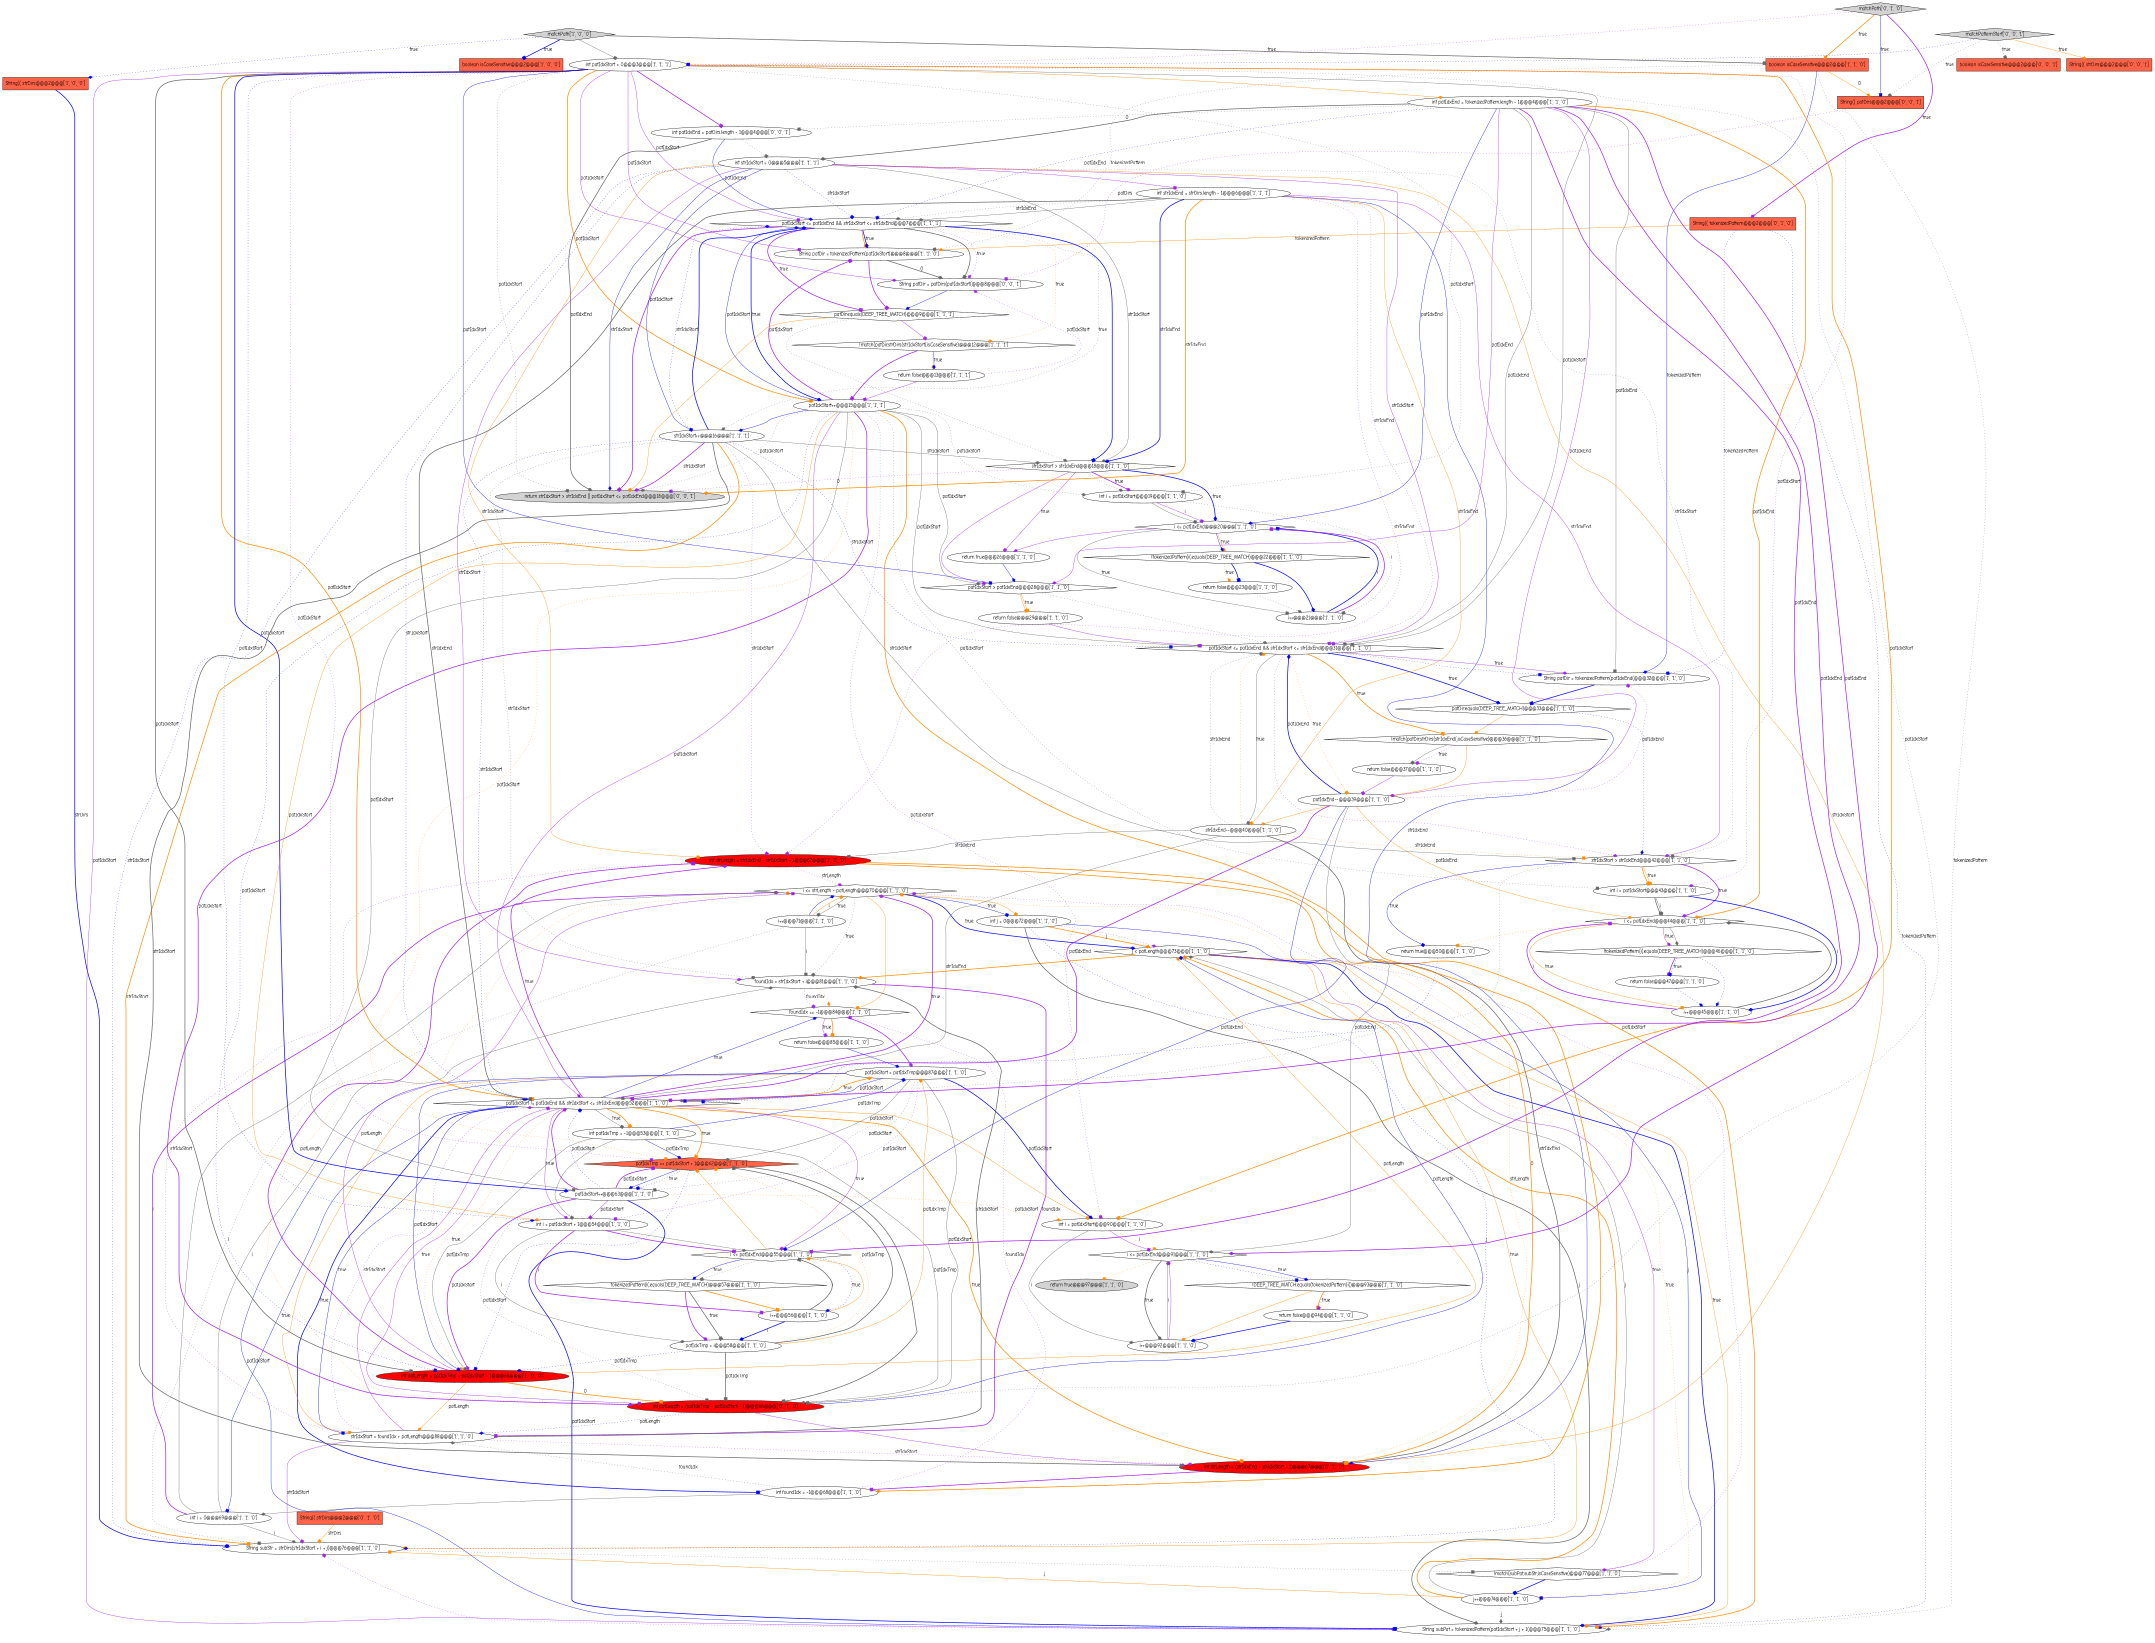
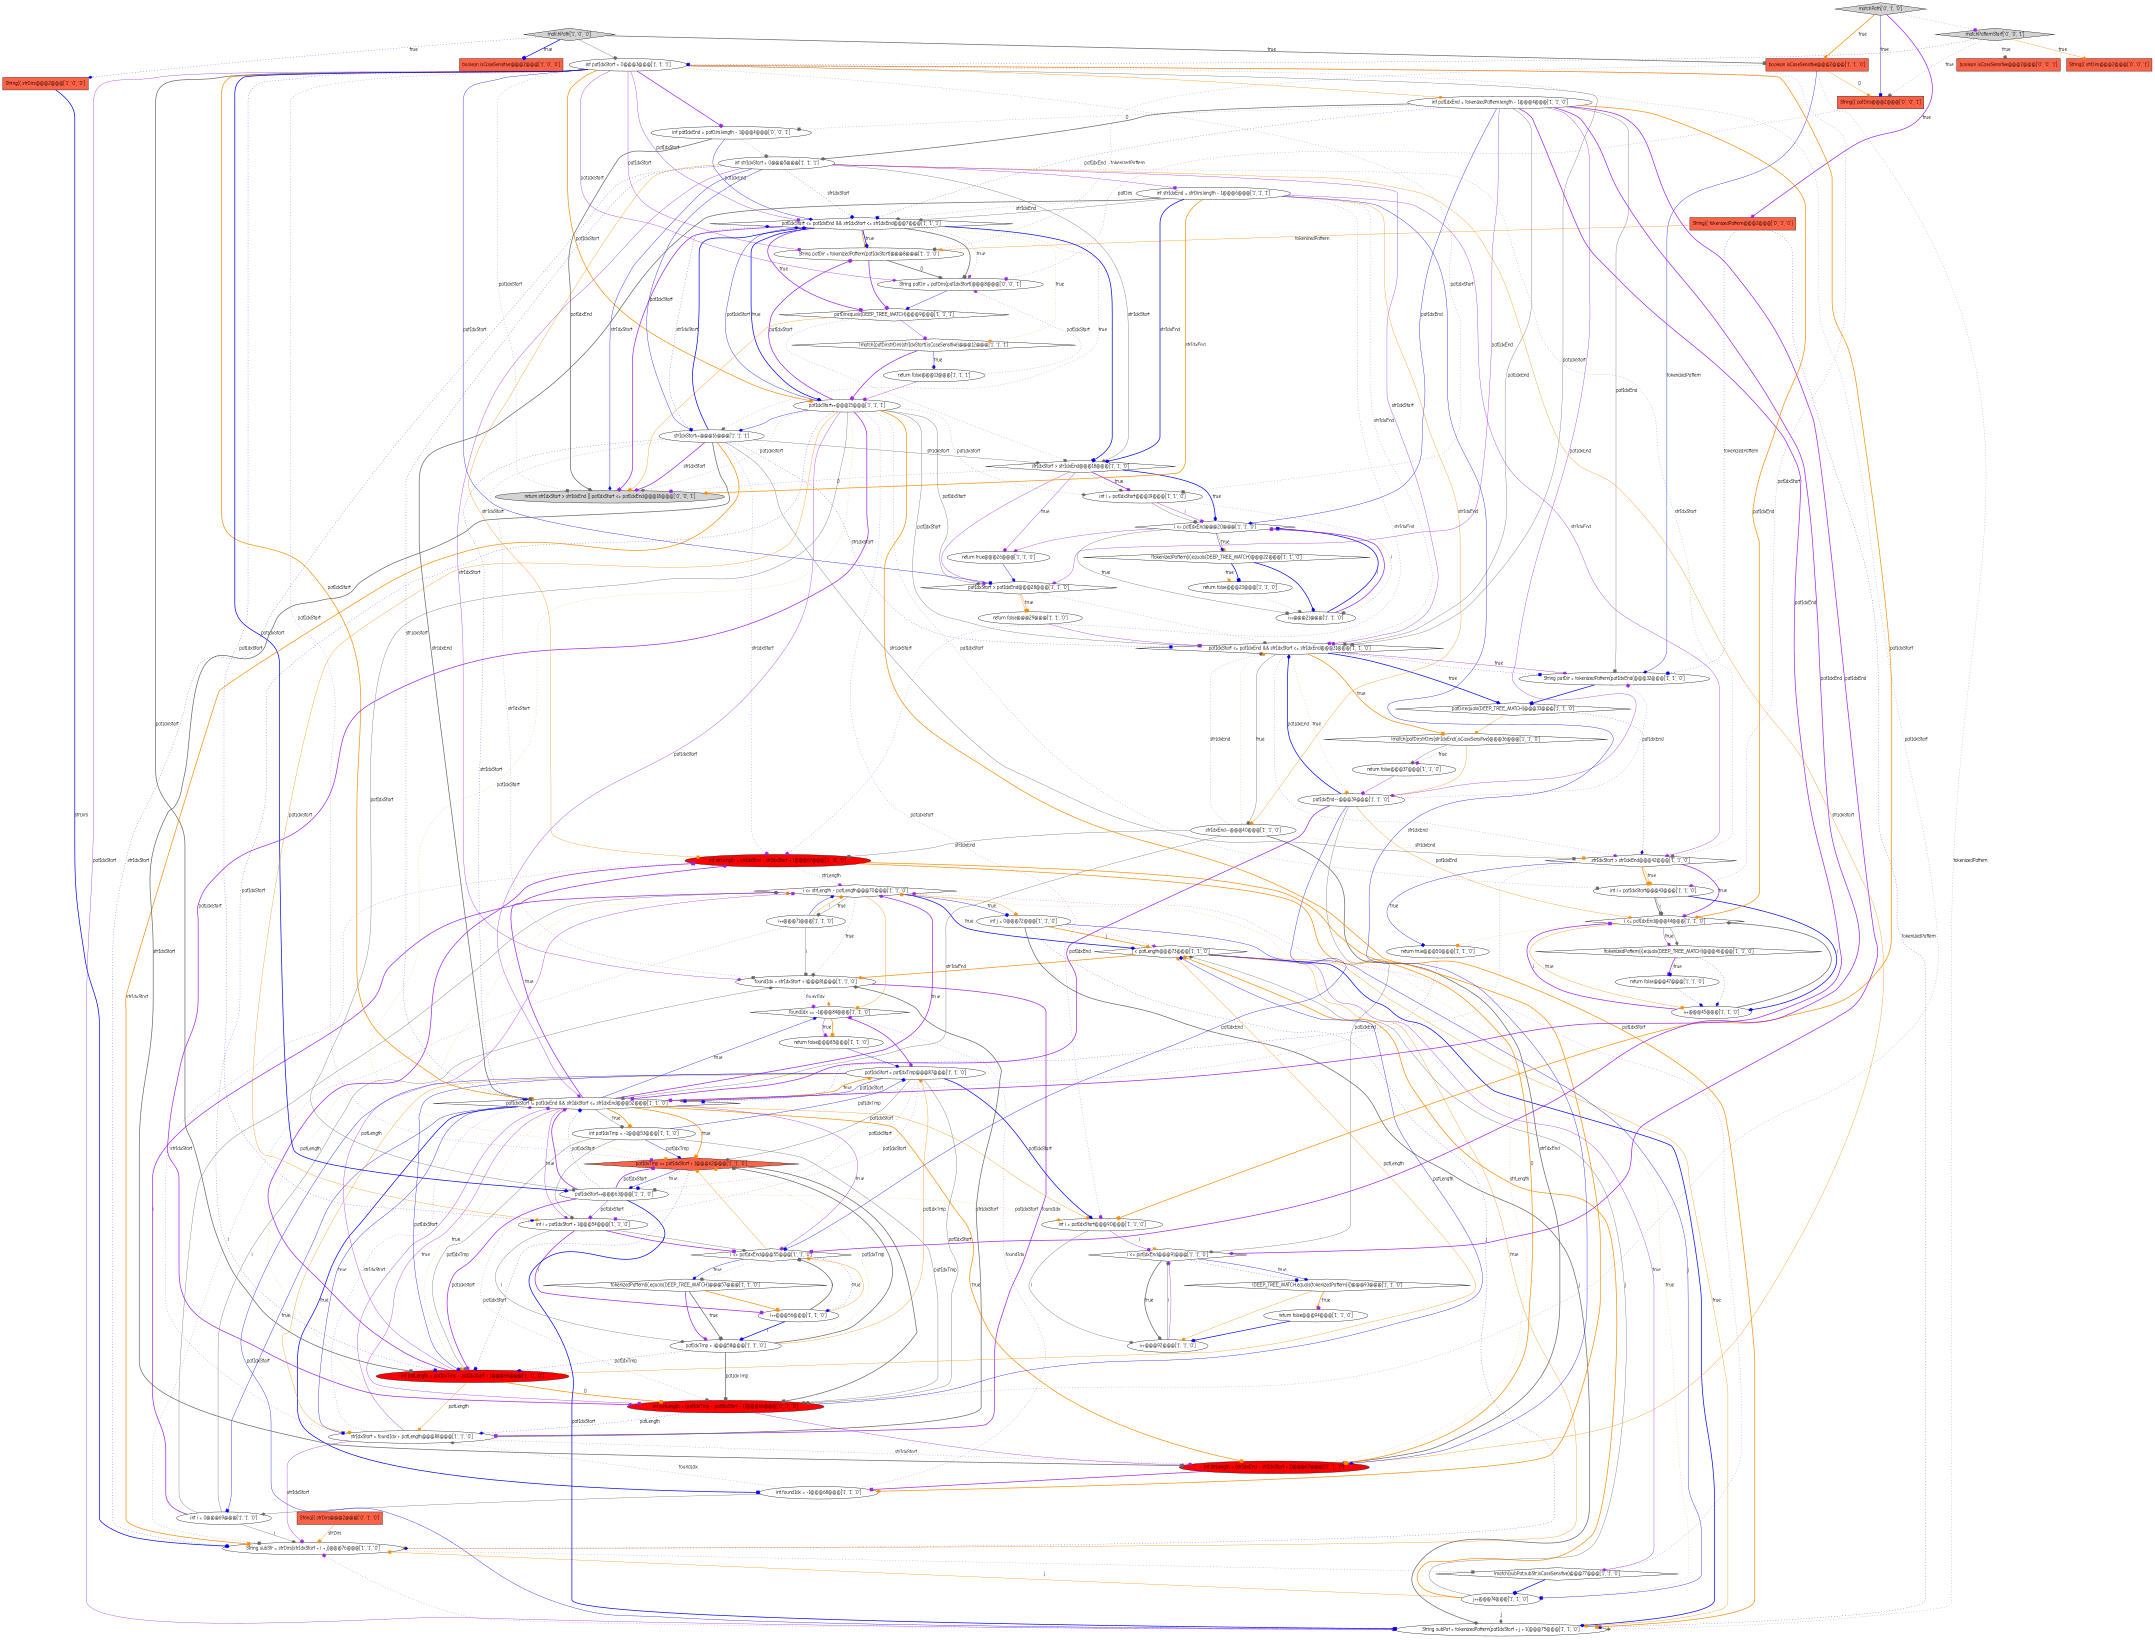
(1244, 54) -> (1935, 21)
(1297, 814) -> none
(1087, 1285) -> none
